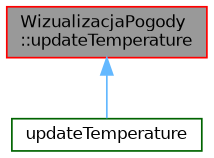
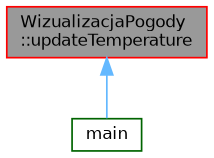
(107, 135) -> (107, 135)
